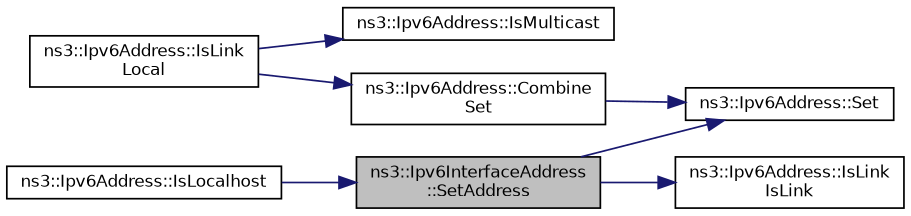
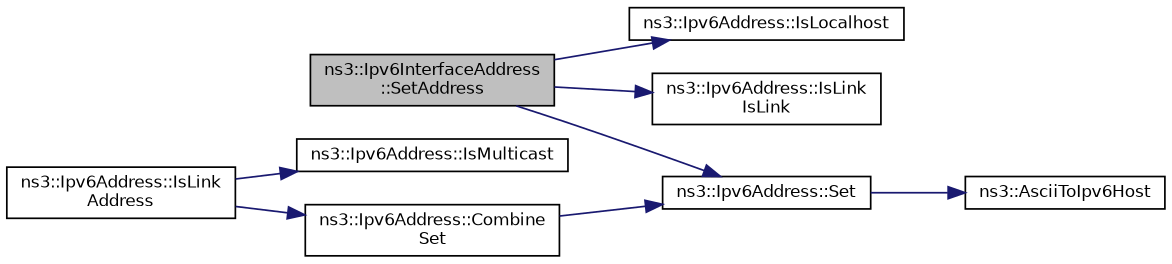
(144, 61) -> (121, 193)
(310, 182) -> (603, 51)
none -> (1065, 193)
